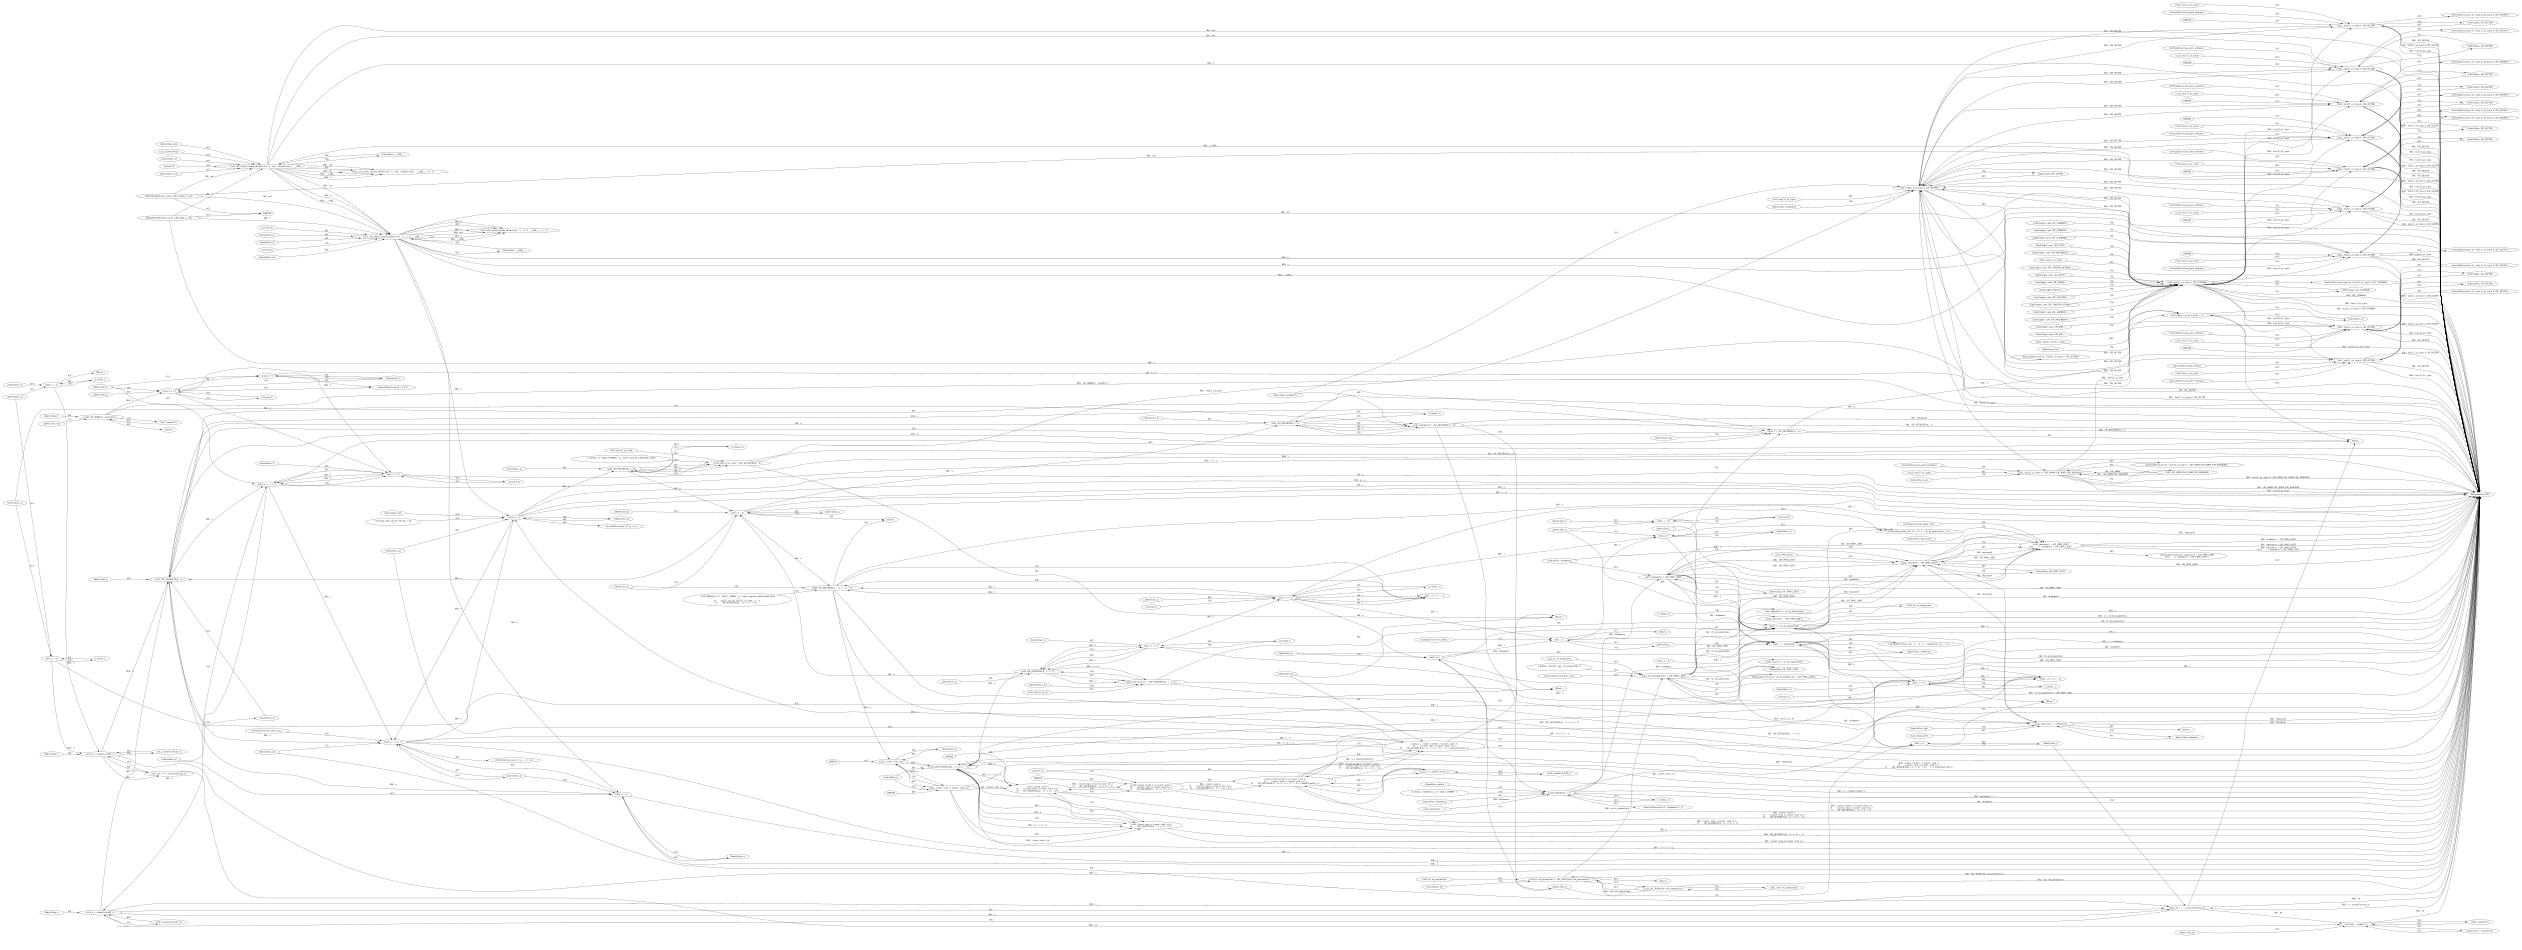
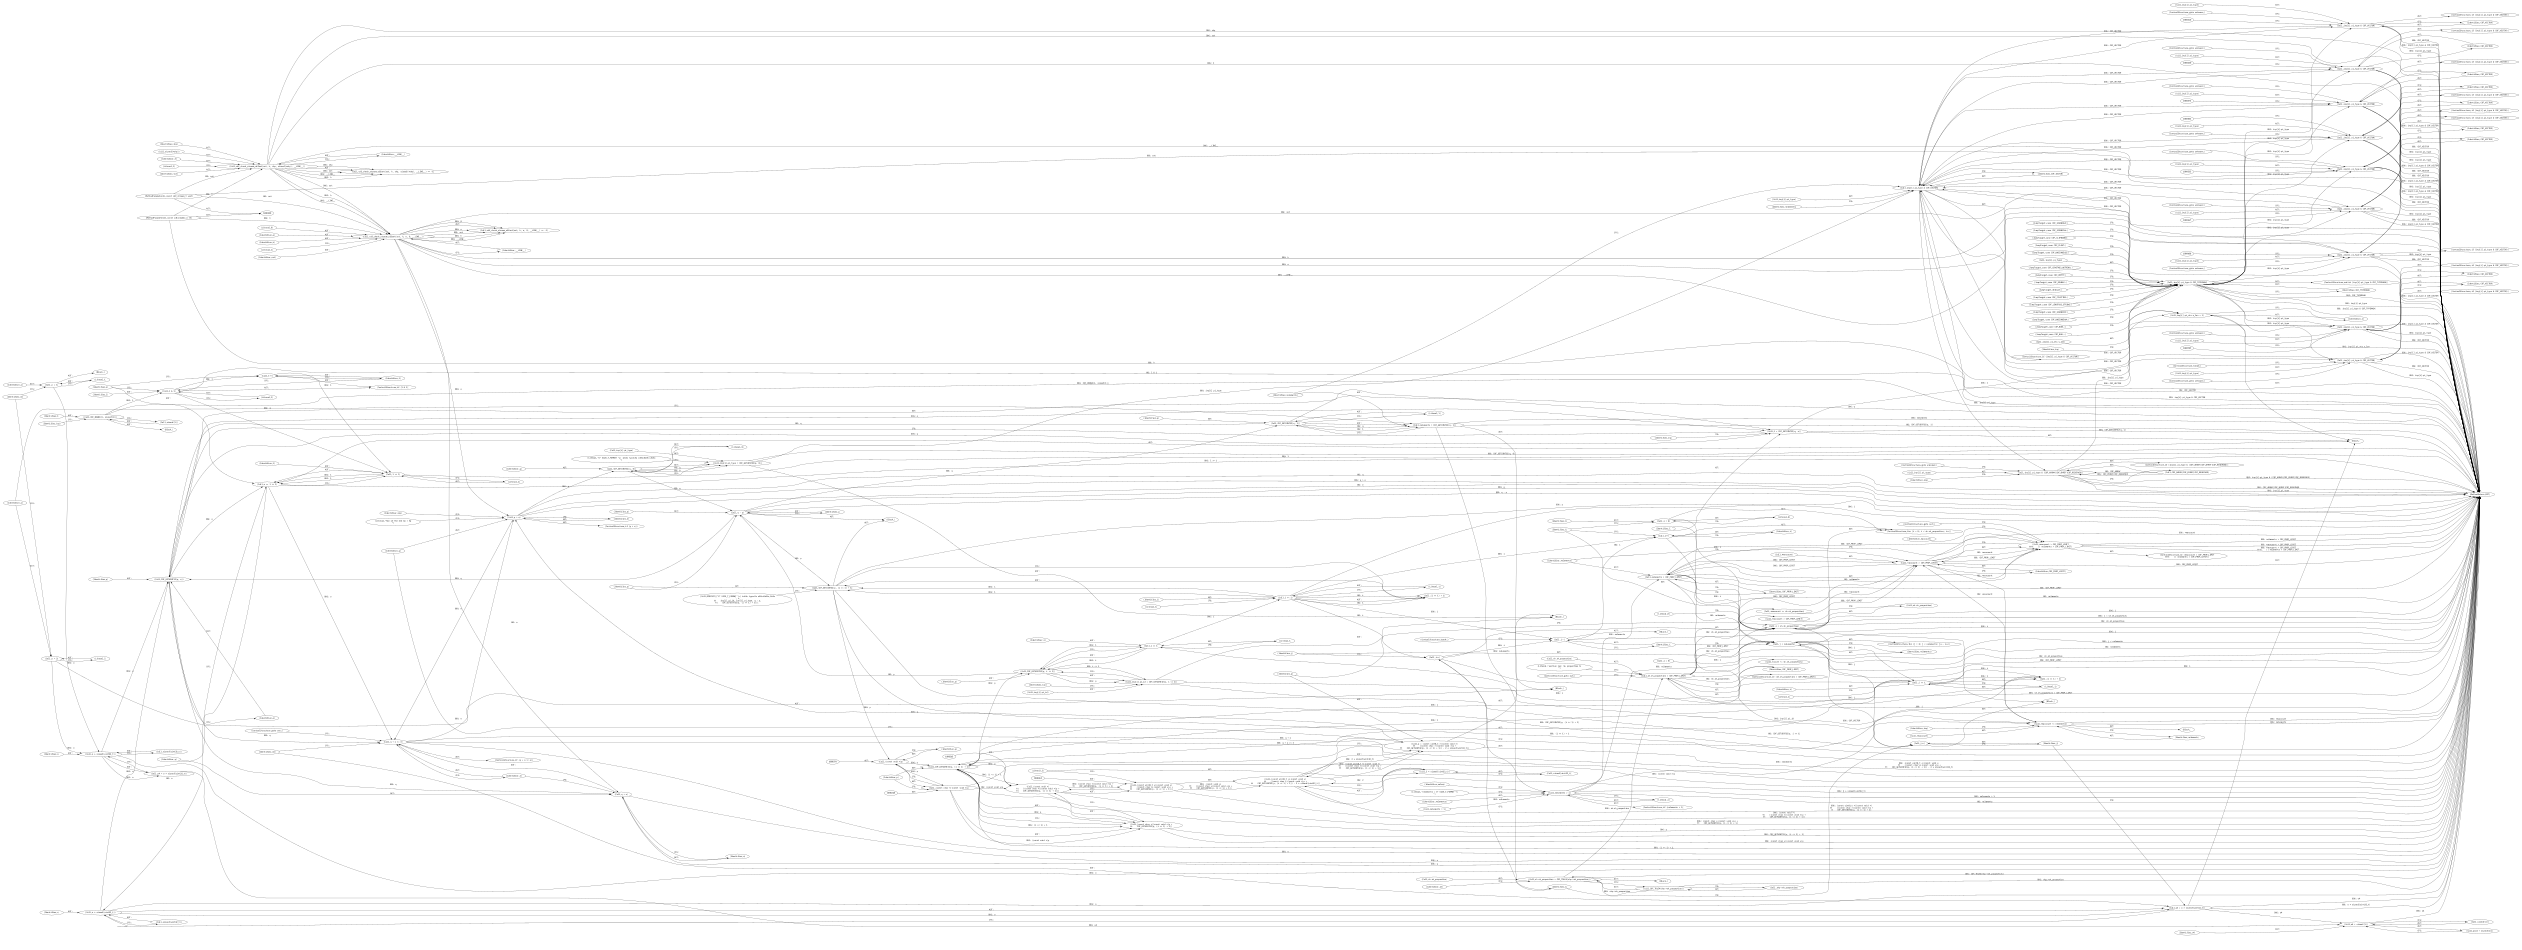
(1852, 721) -> (1852, 721)
